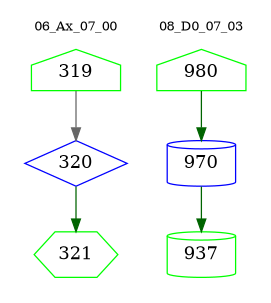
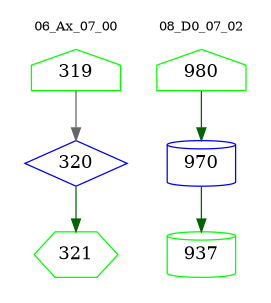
(201, 27) -> (201, 27)
